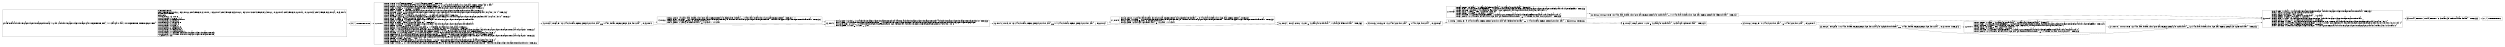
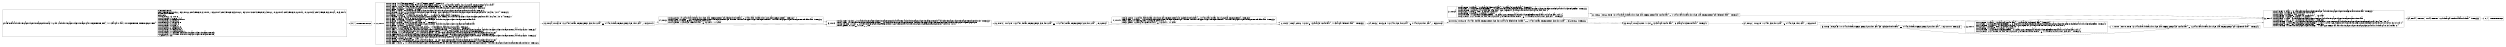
(363, 23) -> (364, 23)
